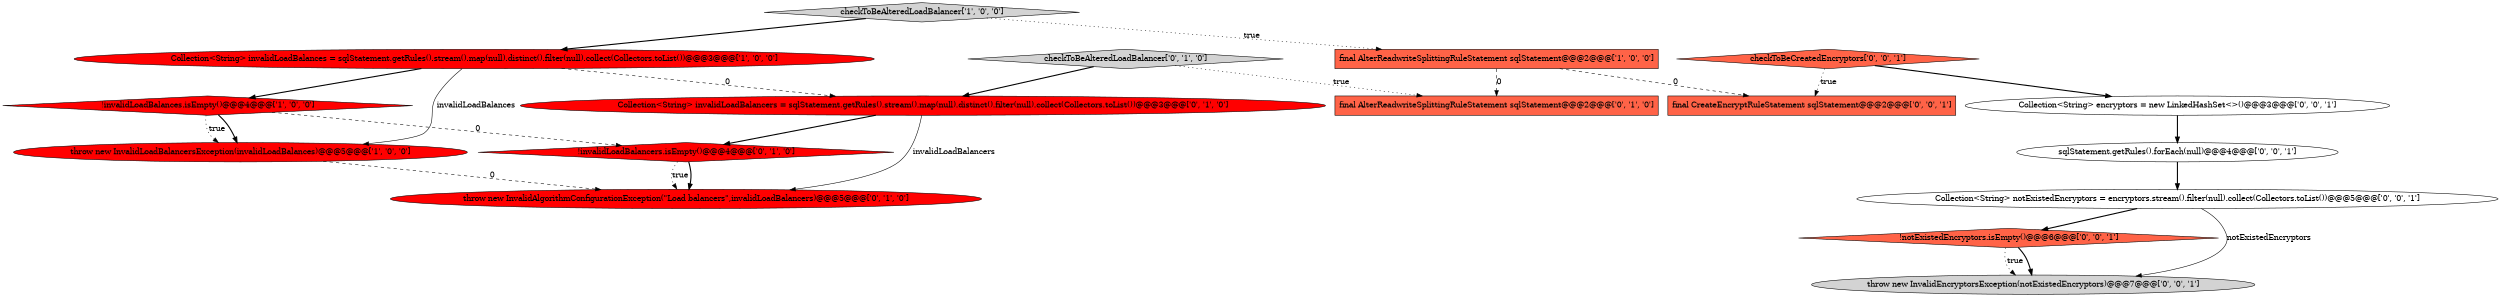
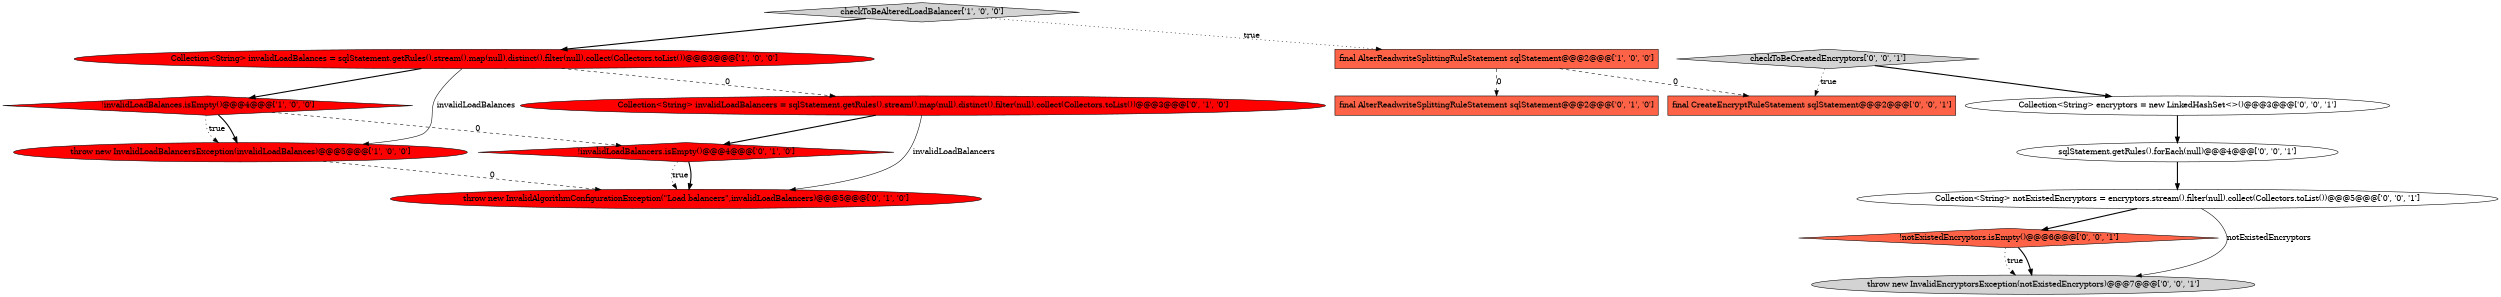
(1126, 59) -> none
(1828, 59) -> (1828, 59)
